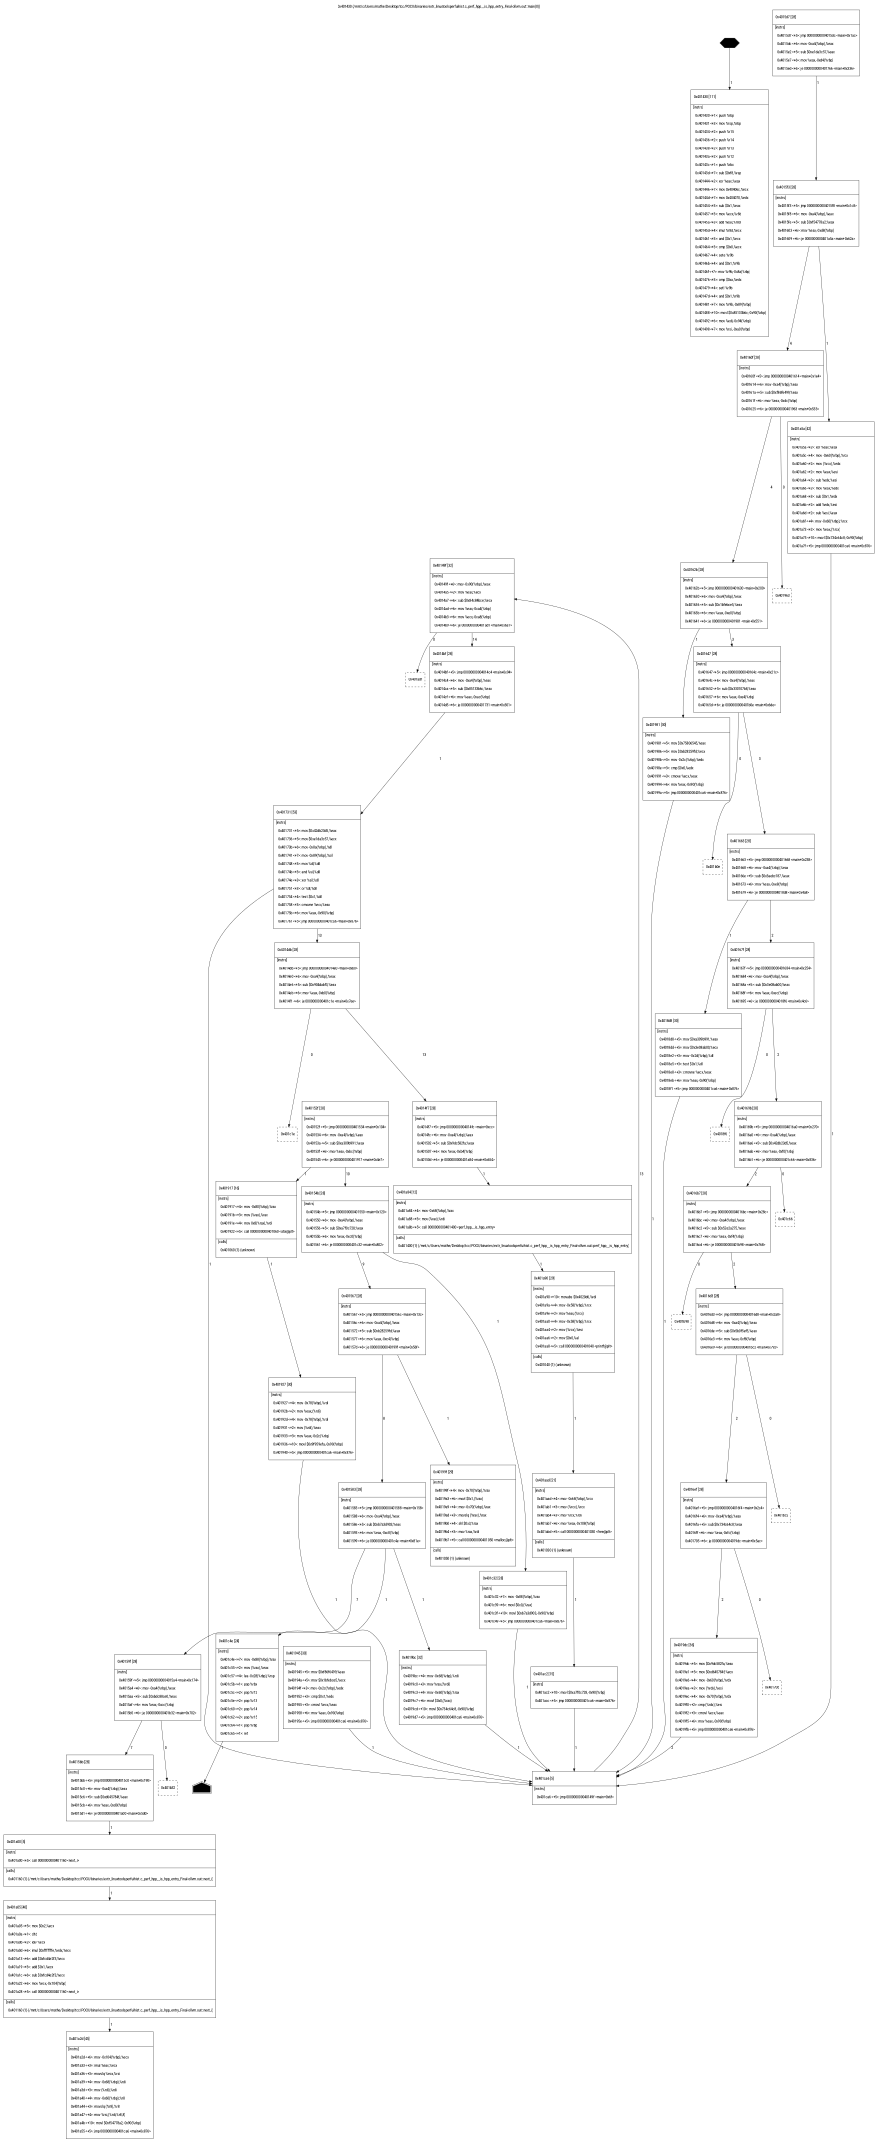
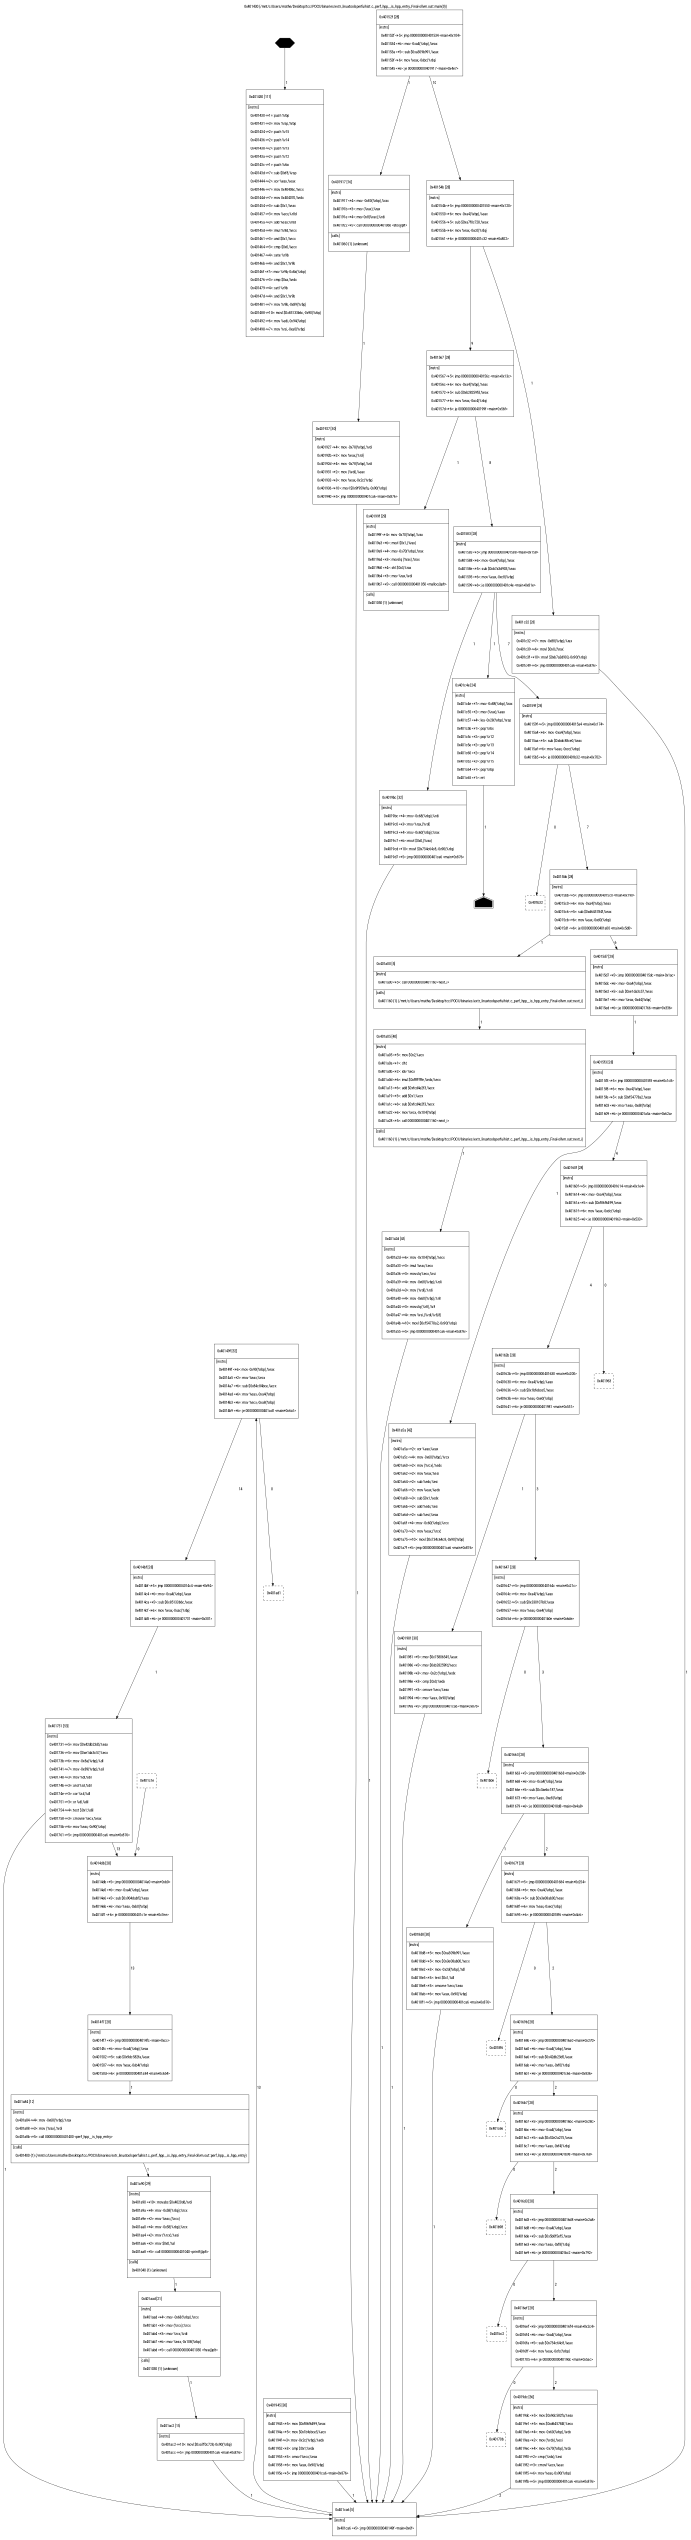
none -> (613, 941)
(300, 1067) -> (141, 1821)
none -> (380, 1918)
